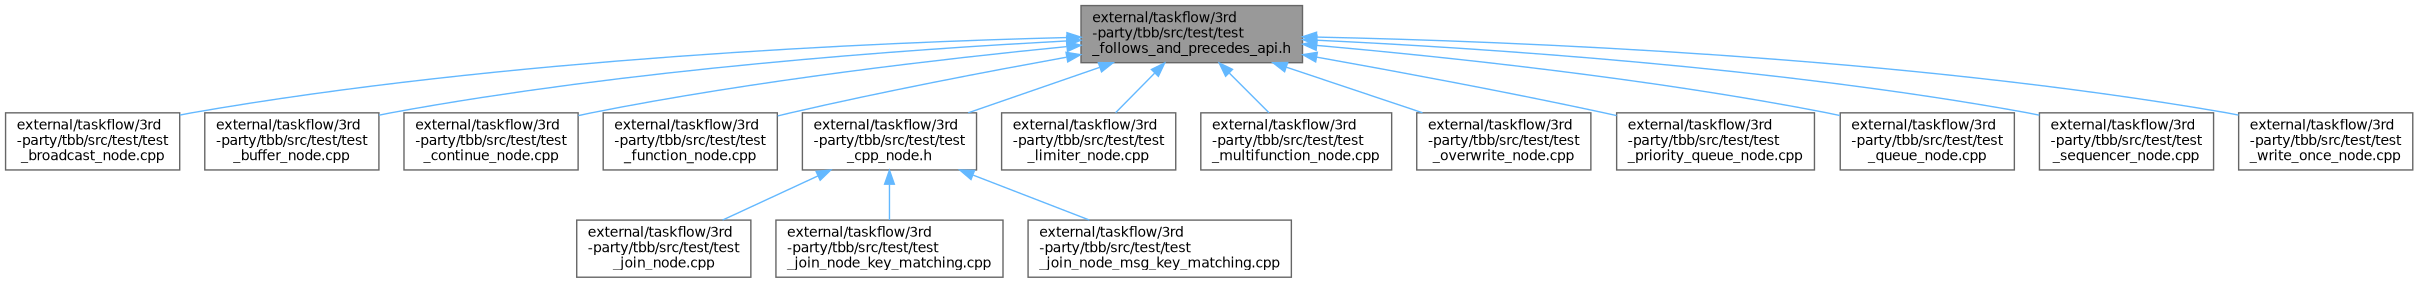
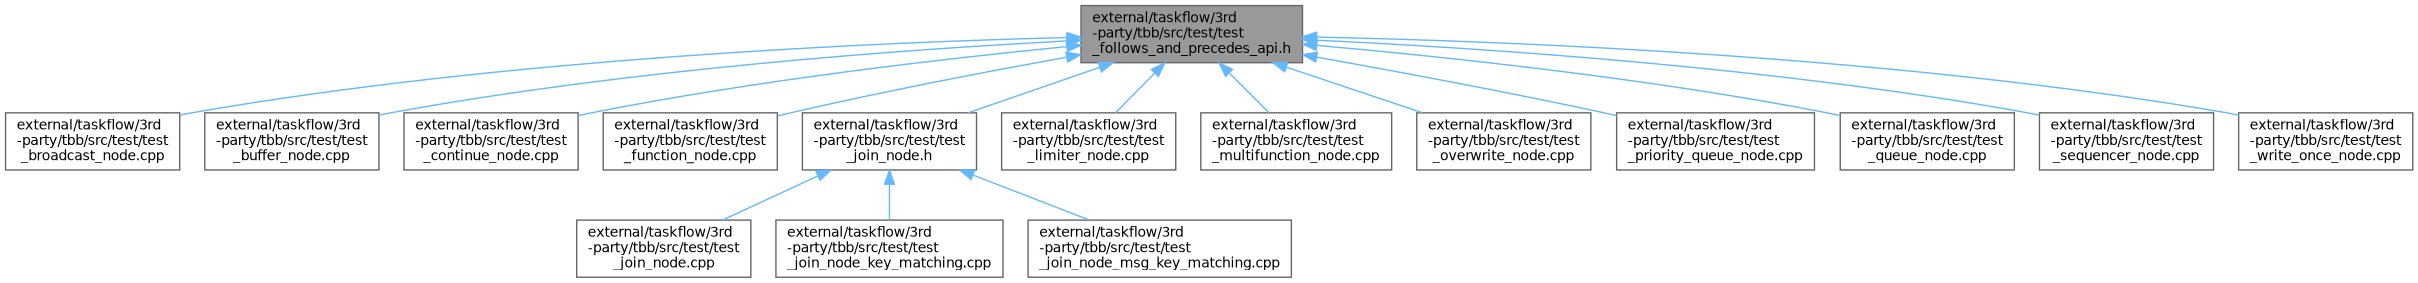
(889, 141) -> (889, 141)
